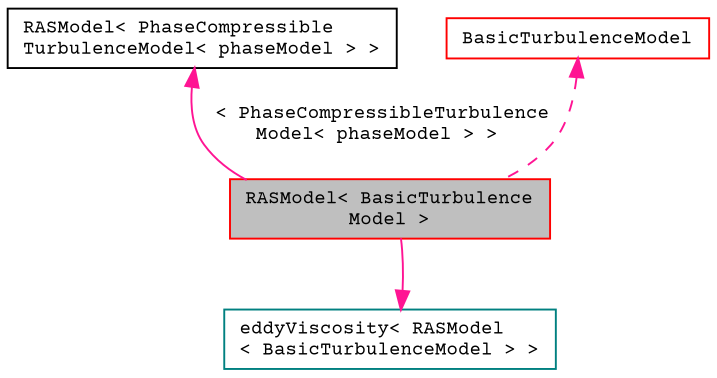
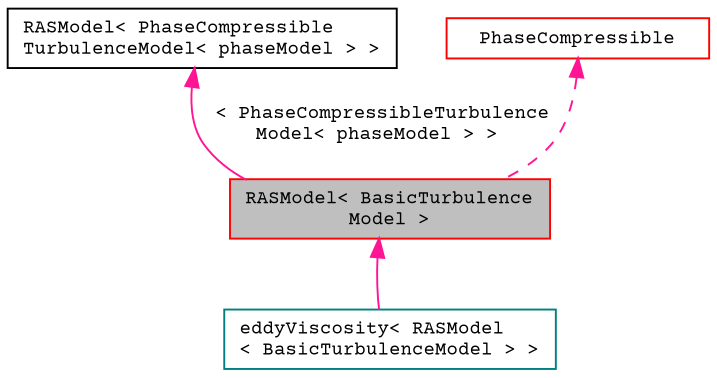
(578, 38) -> (578, 38)
(403, 264) -> (377, 284)
